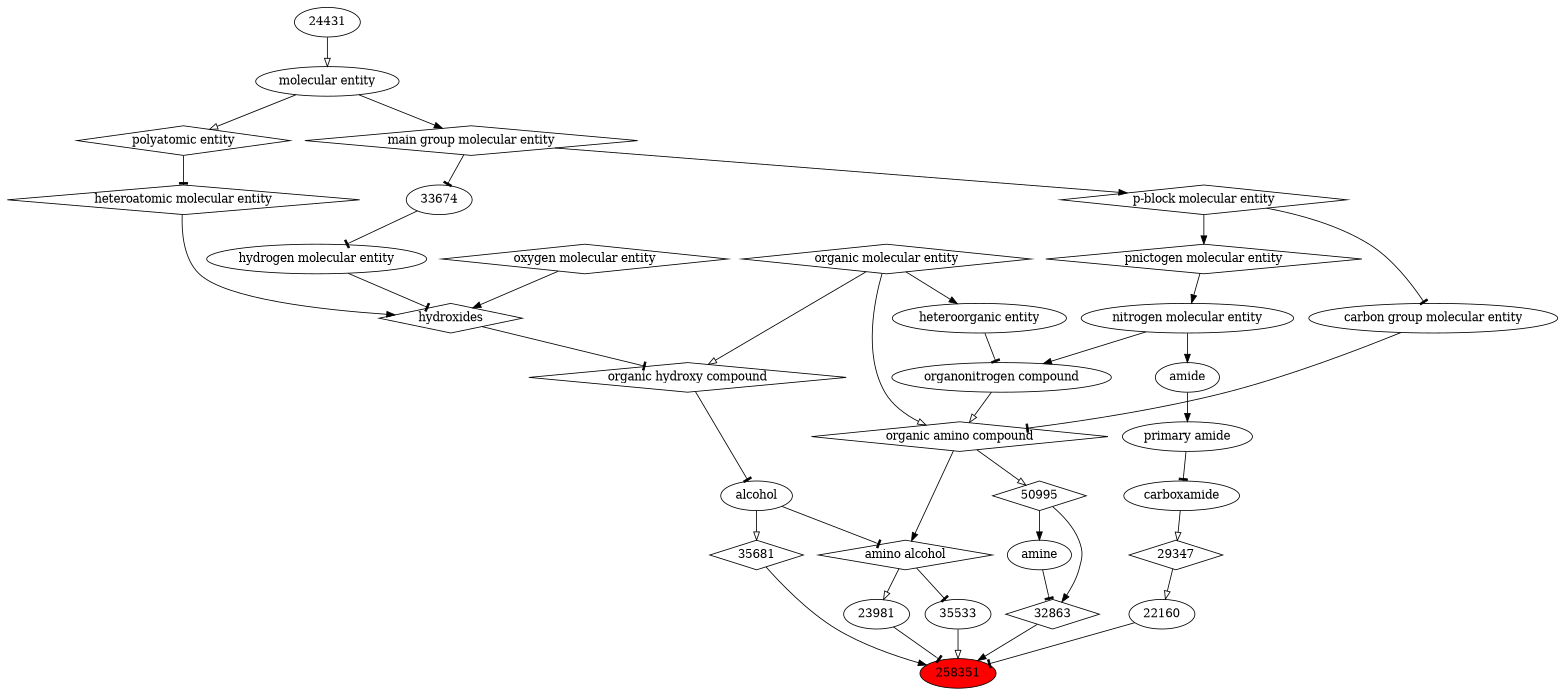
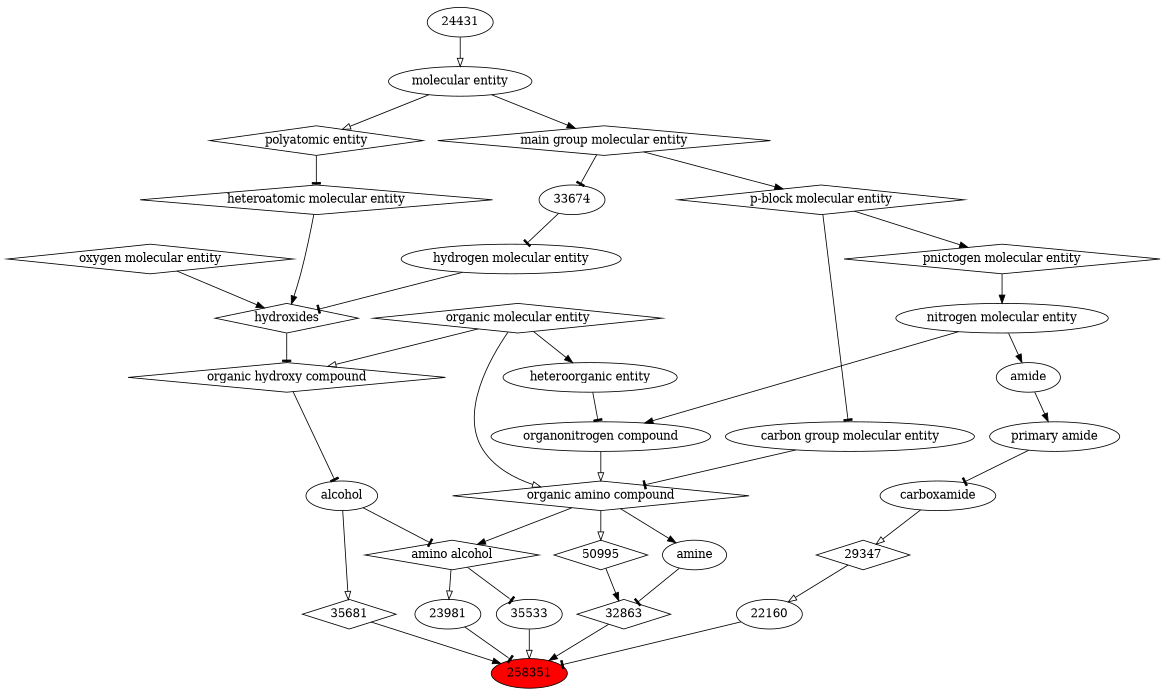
(1039, 521) -> (645, 524)
